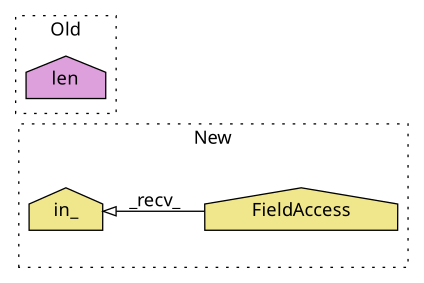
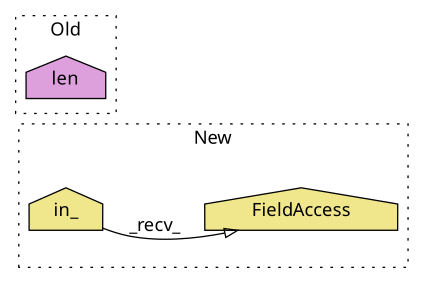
(160, 211) -> (163, 239)
